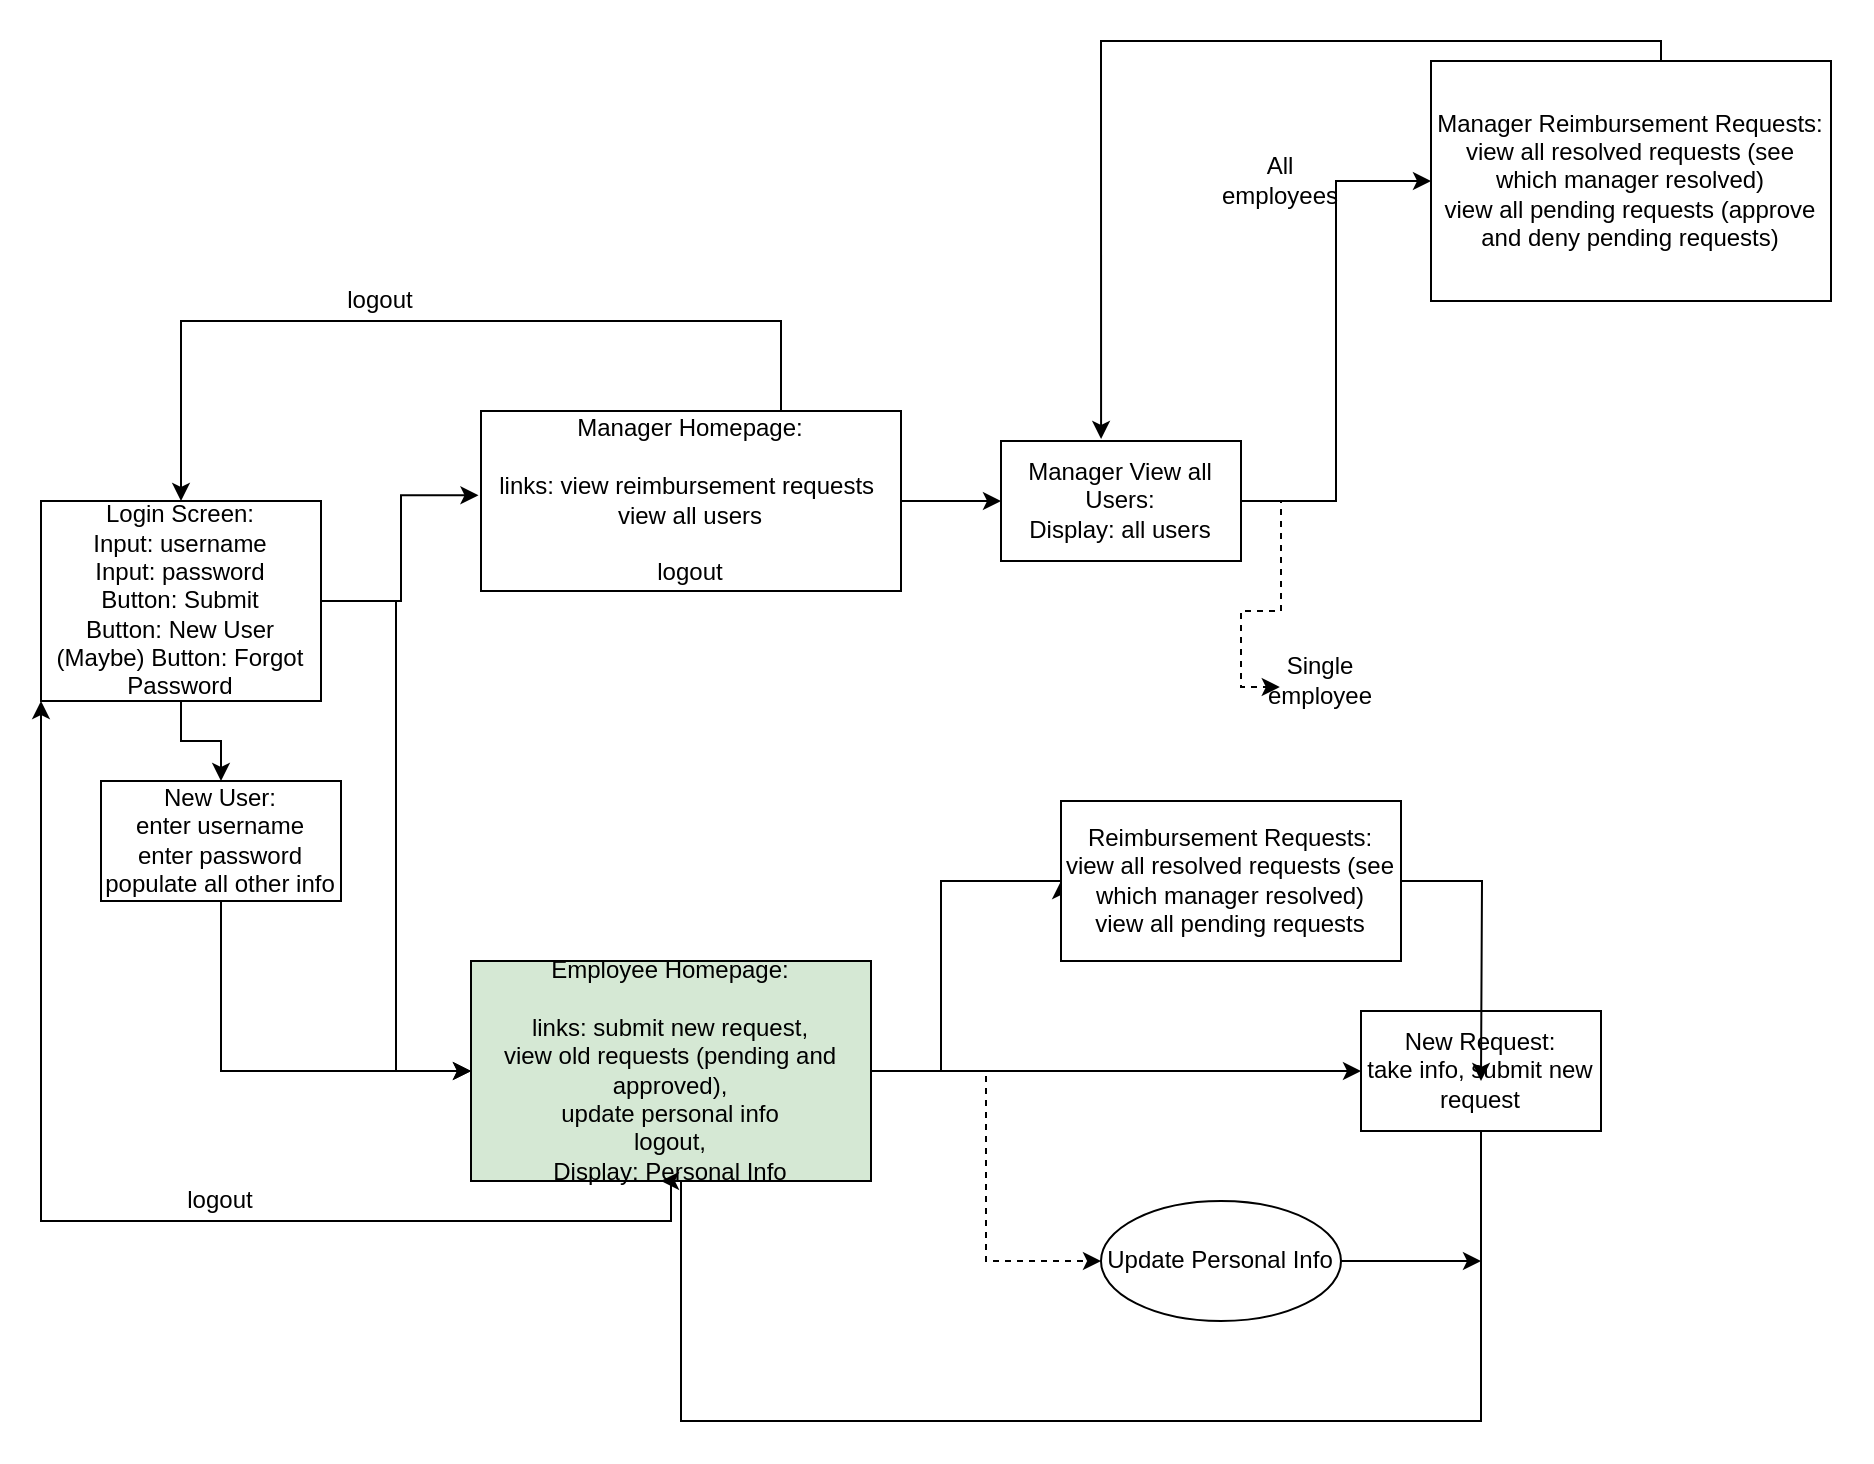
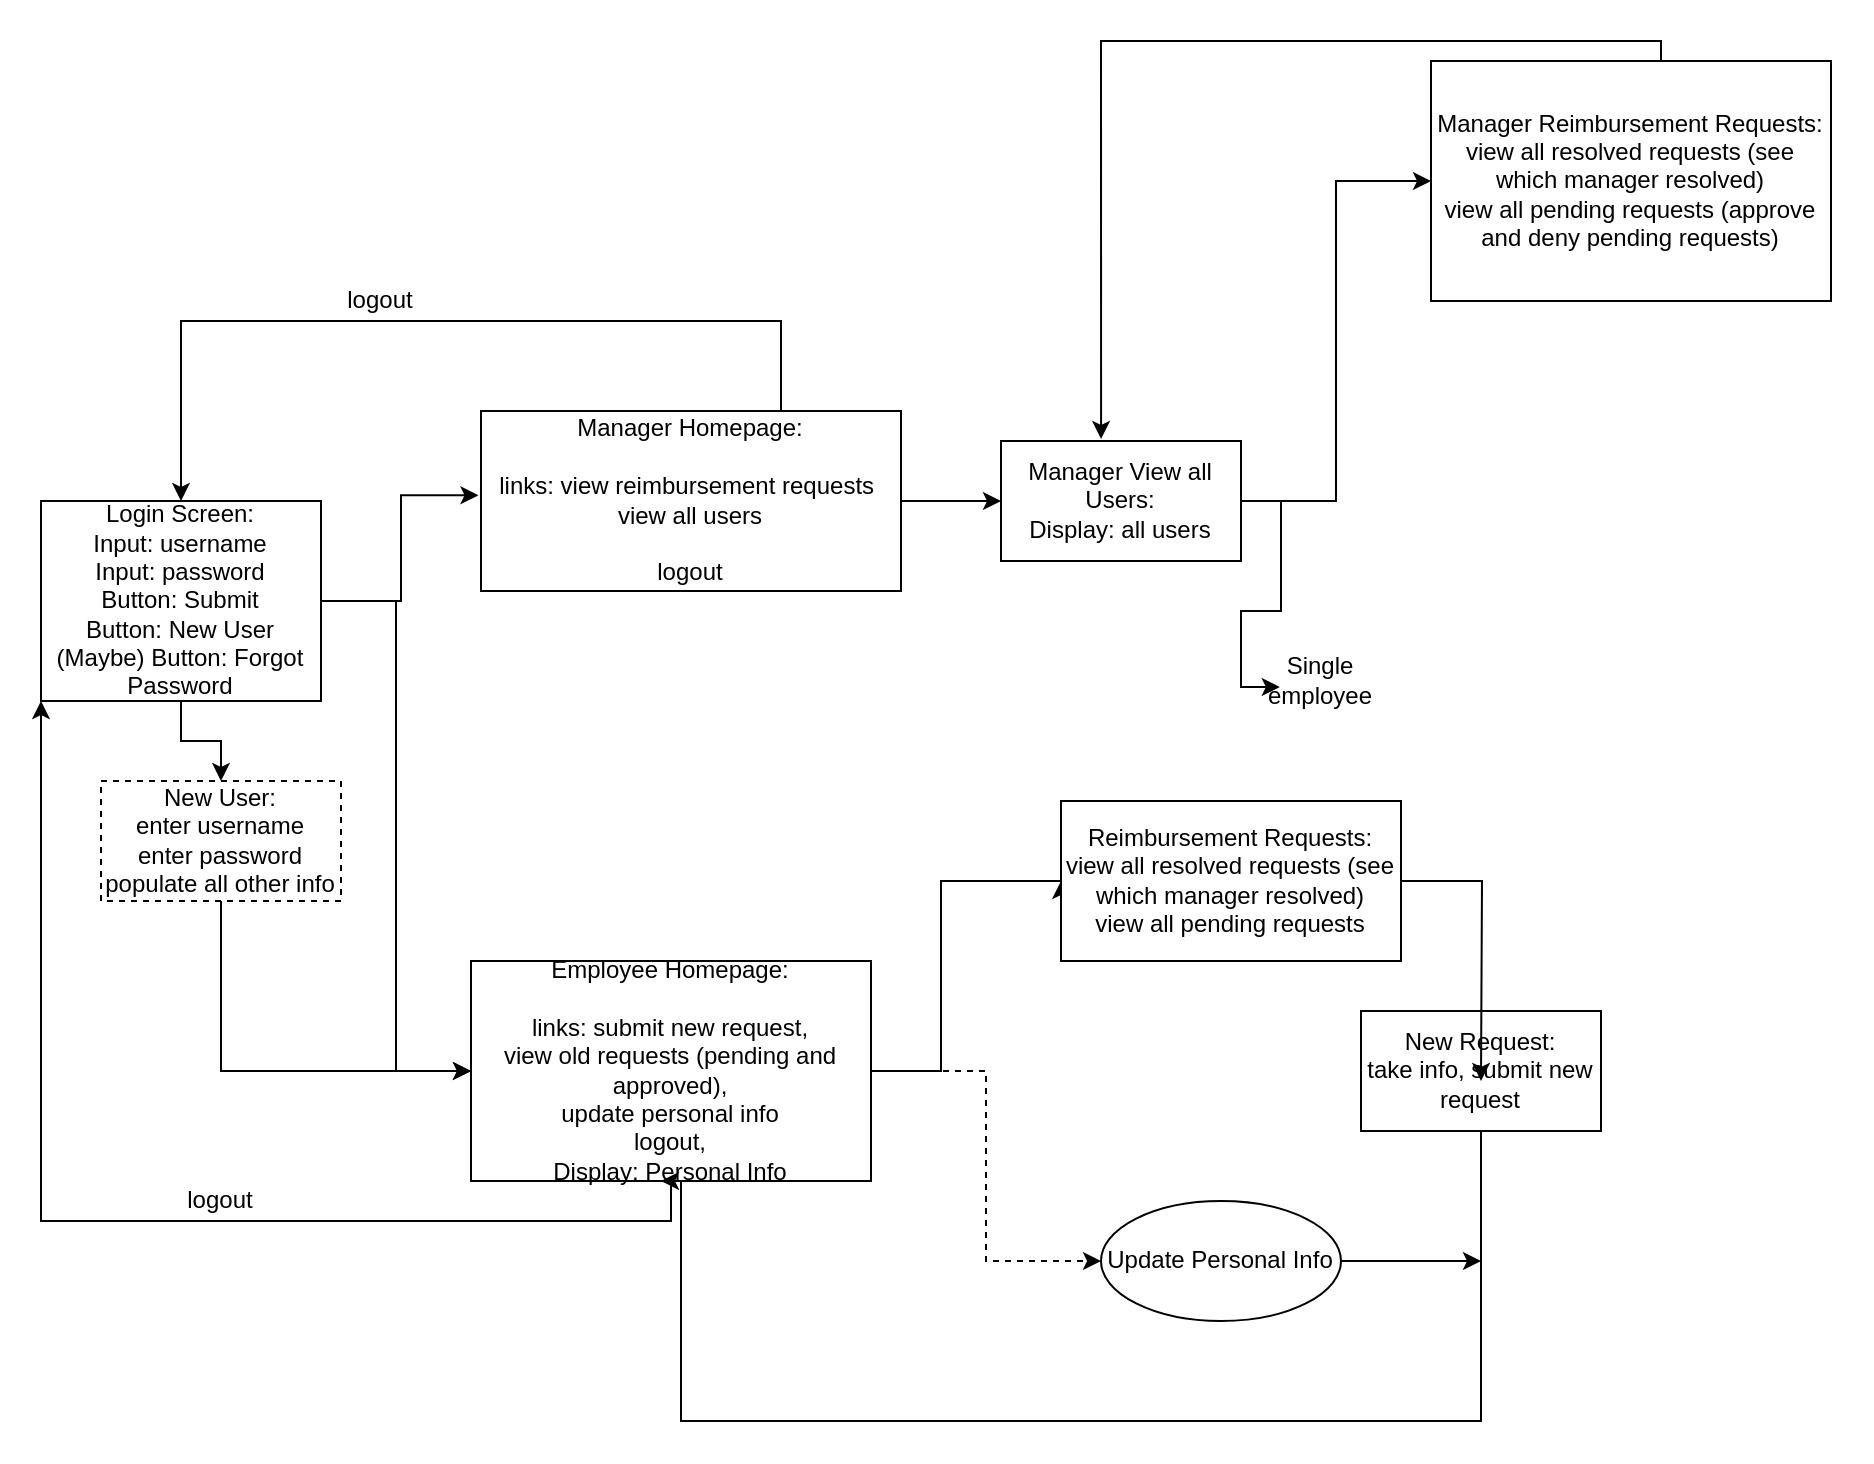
(1281, 181) -> none
(1265, 611) -> (1265, 611)
(221, 841) -> (221, 841)
(671, 1071) -> (671, 1071)
(1169, 1071) -> none
